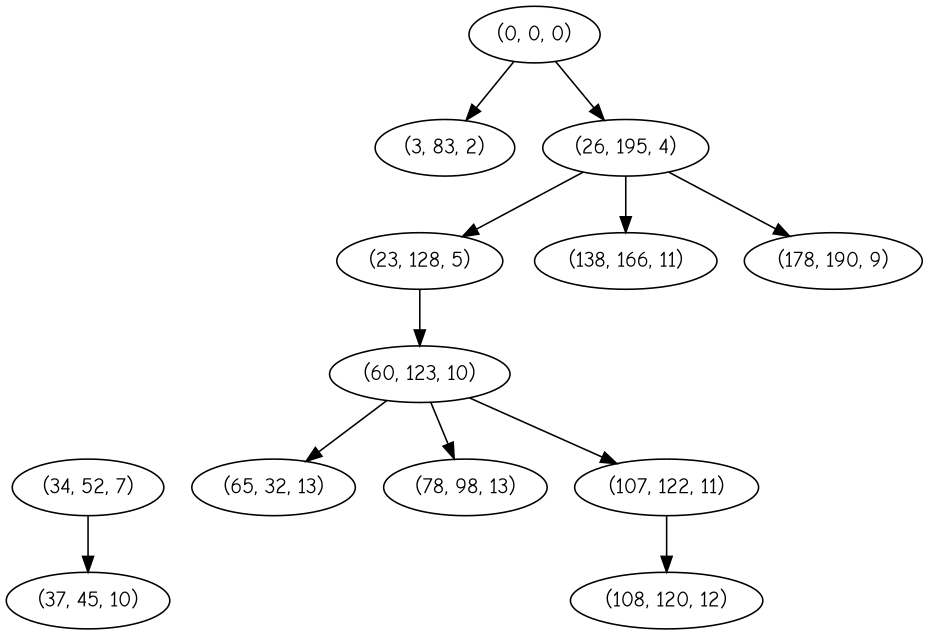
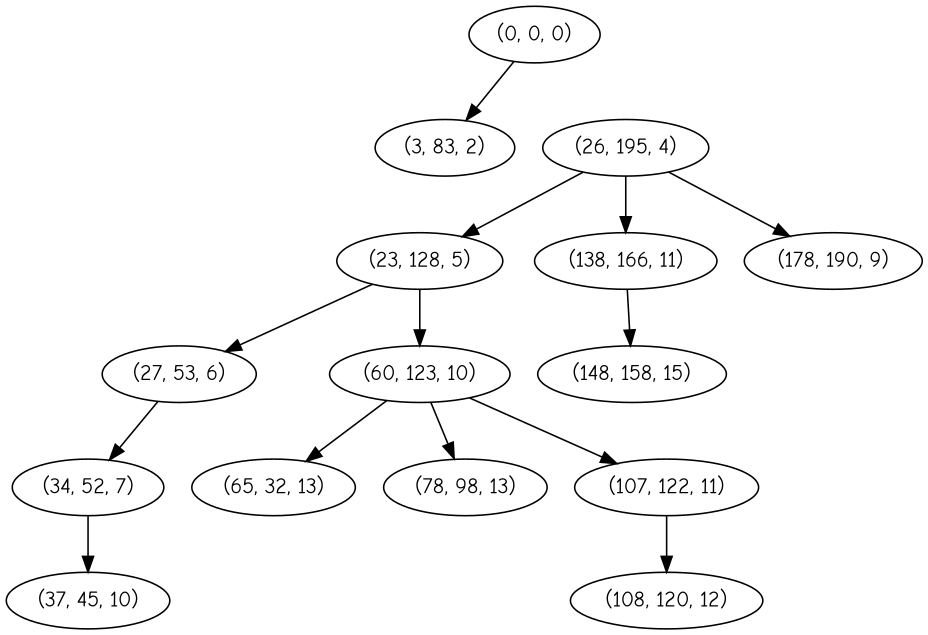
(575, 85) -> none
none -> (179, 374)
none -> (632, 374)
